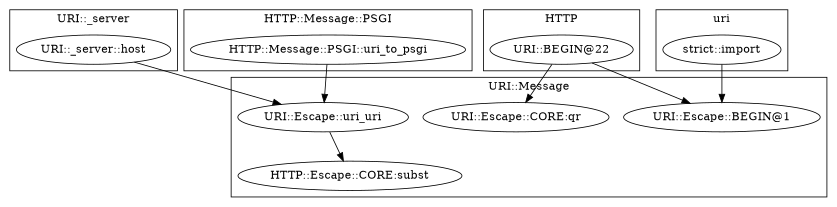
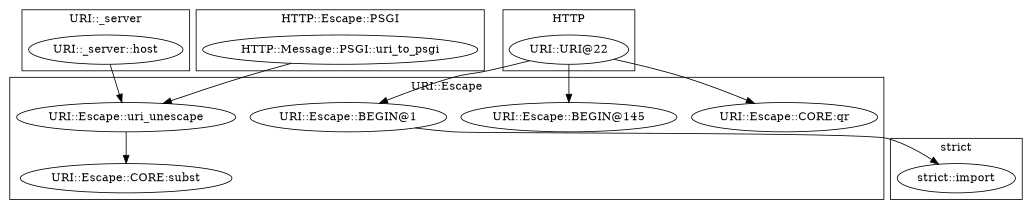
(328, 19) -> (340, 19)
(722, 19) -> (956, 148)
(562, 50) -> (569, 50)
(722, 82) -> (676, 133)
(529, 87) -> (447, 87)
(323, 117) -> (126, 117)
none -> (569, 117)
(350, 176) -> (126, 178)
